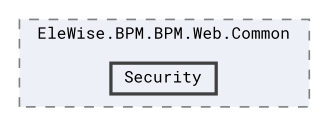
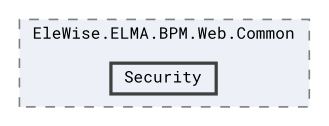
(164, 35) -> (164, 35)
